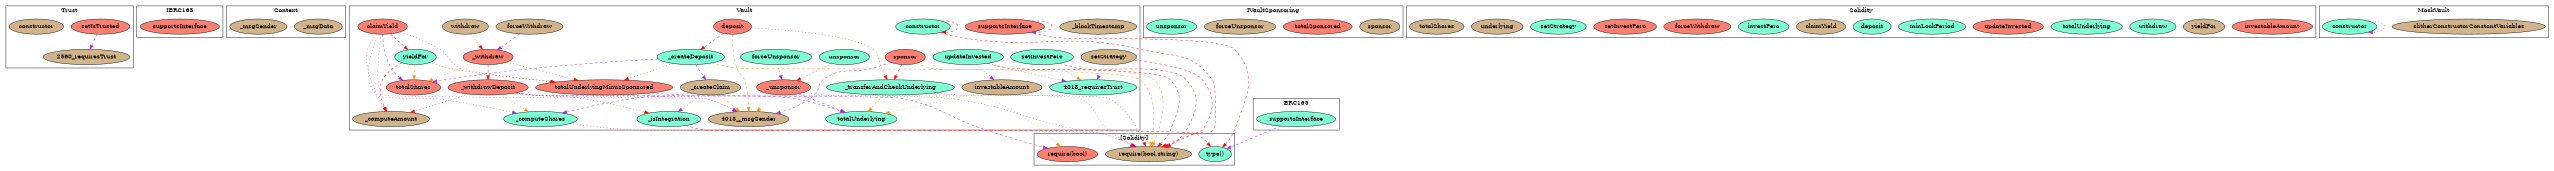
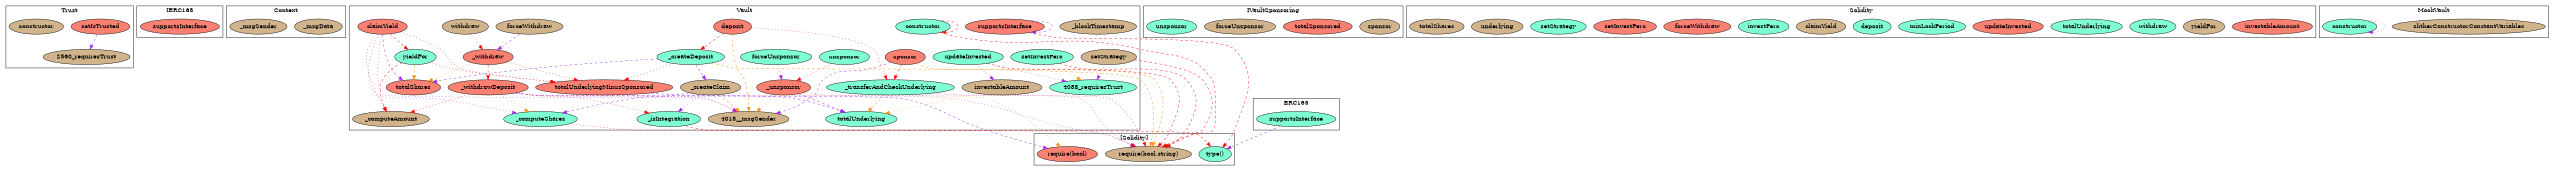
(1093, 87) -> (1093, 87)
